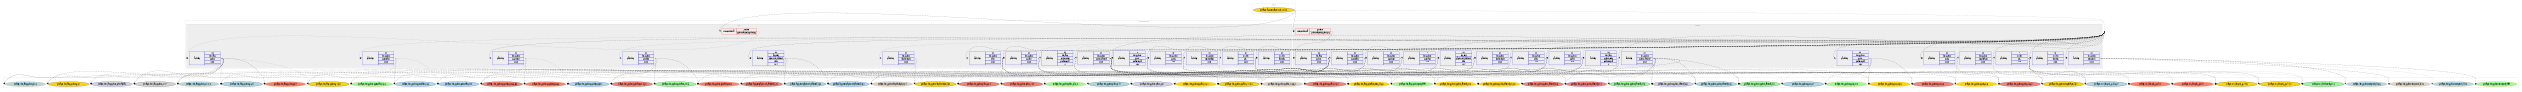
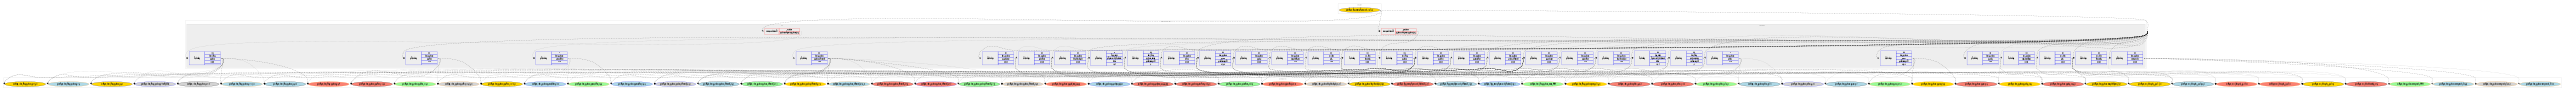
none -> (1023, 84)
(1196, 84) -> (415, 84)
(1369, 84) -> (1586, 84)
(1499, 84) -> (849, 84)
(2323, 84) -> (2367, 84)
